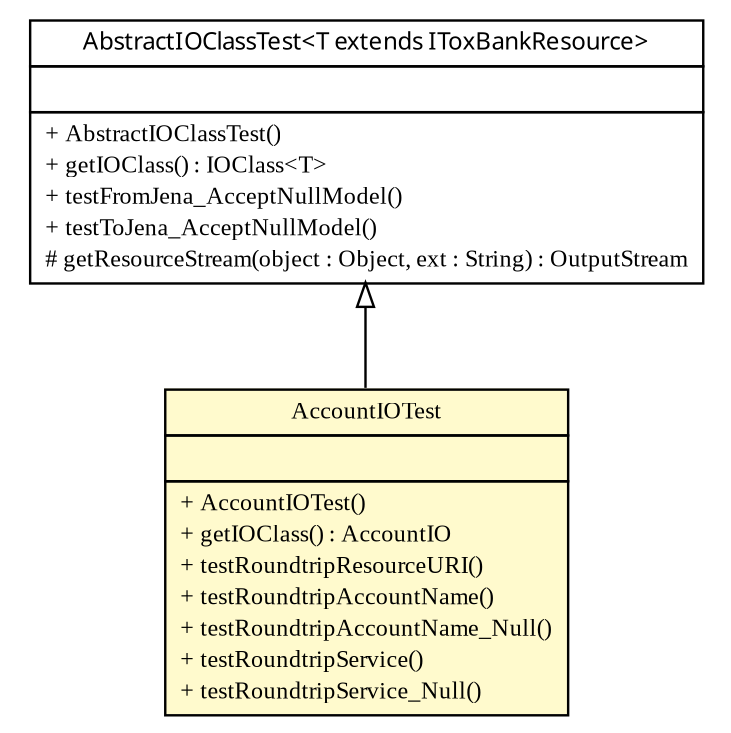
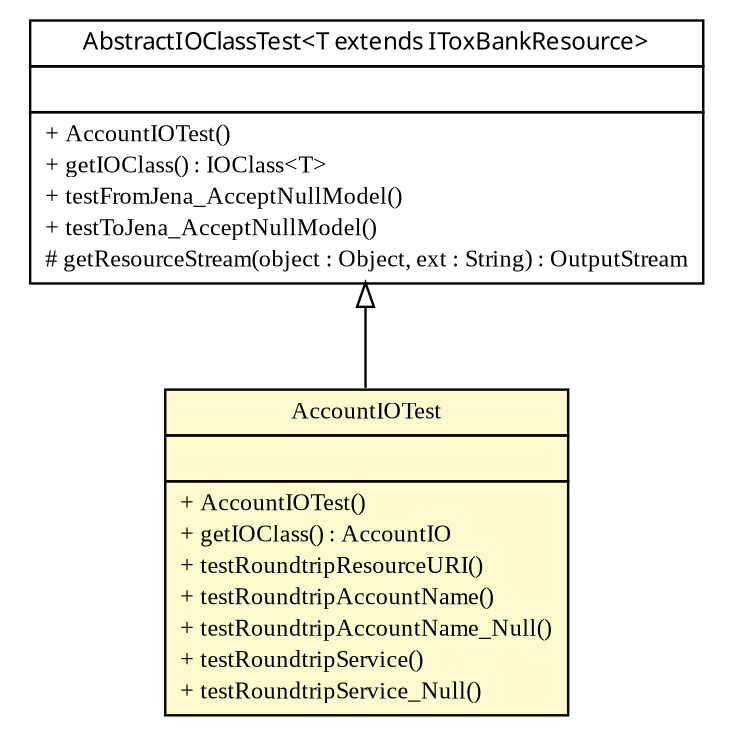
(164, 134) -> (139, 134)
